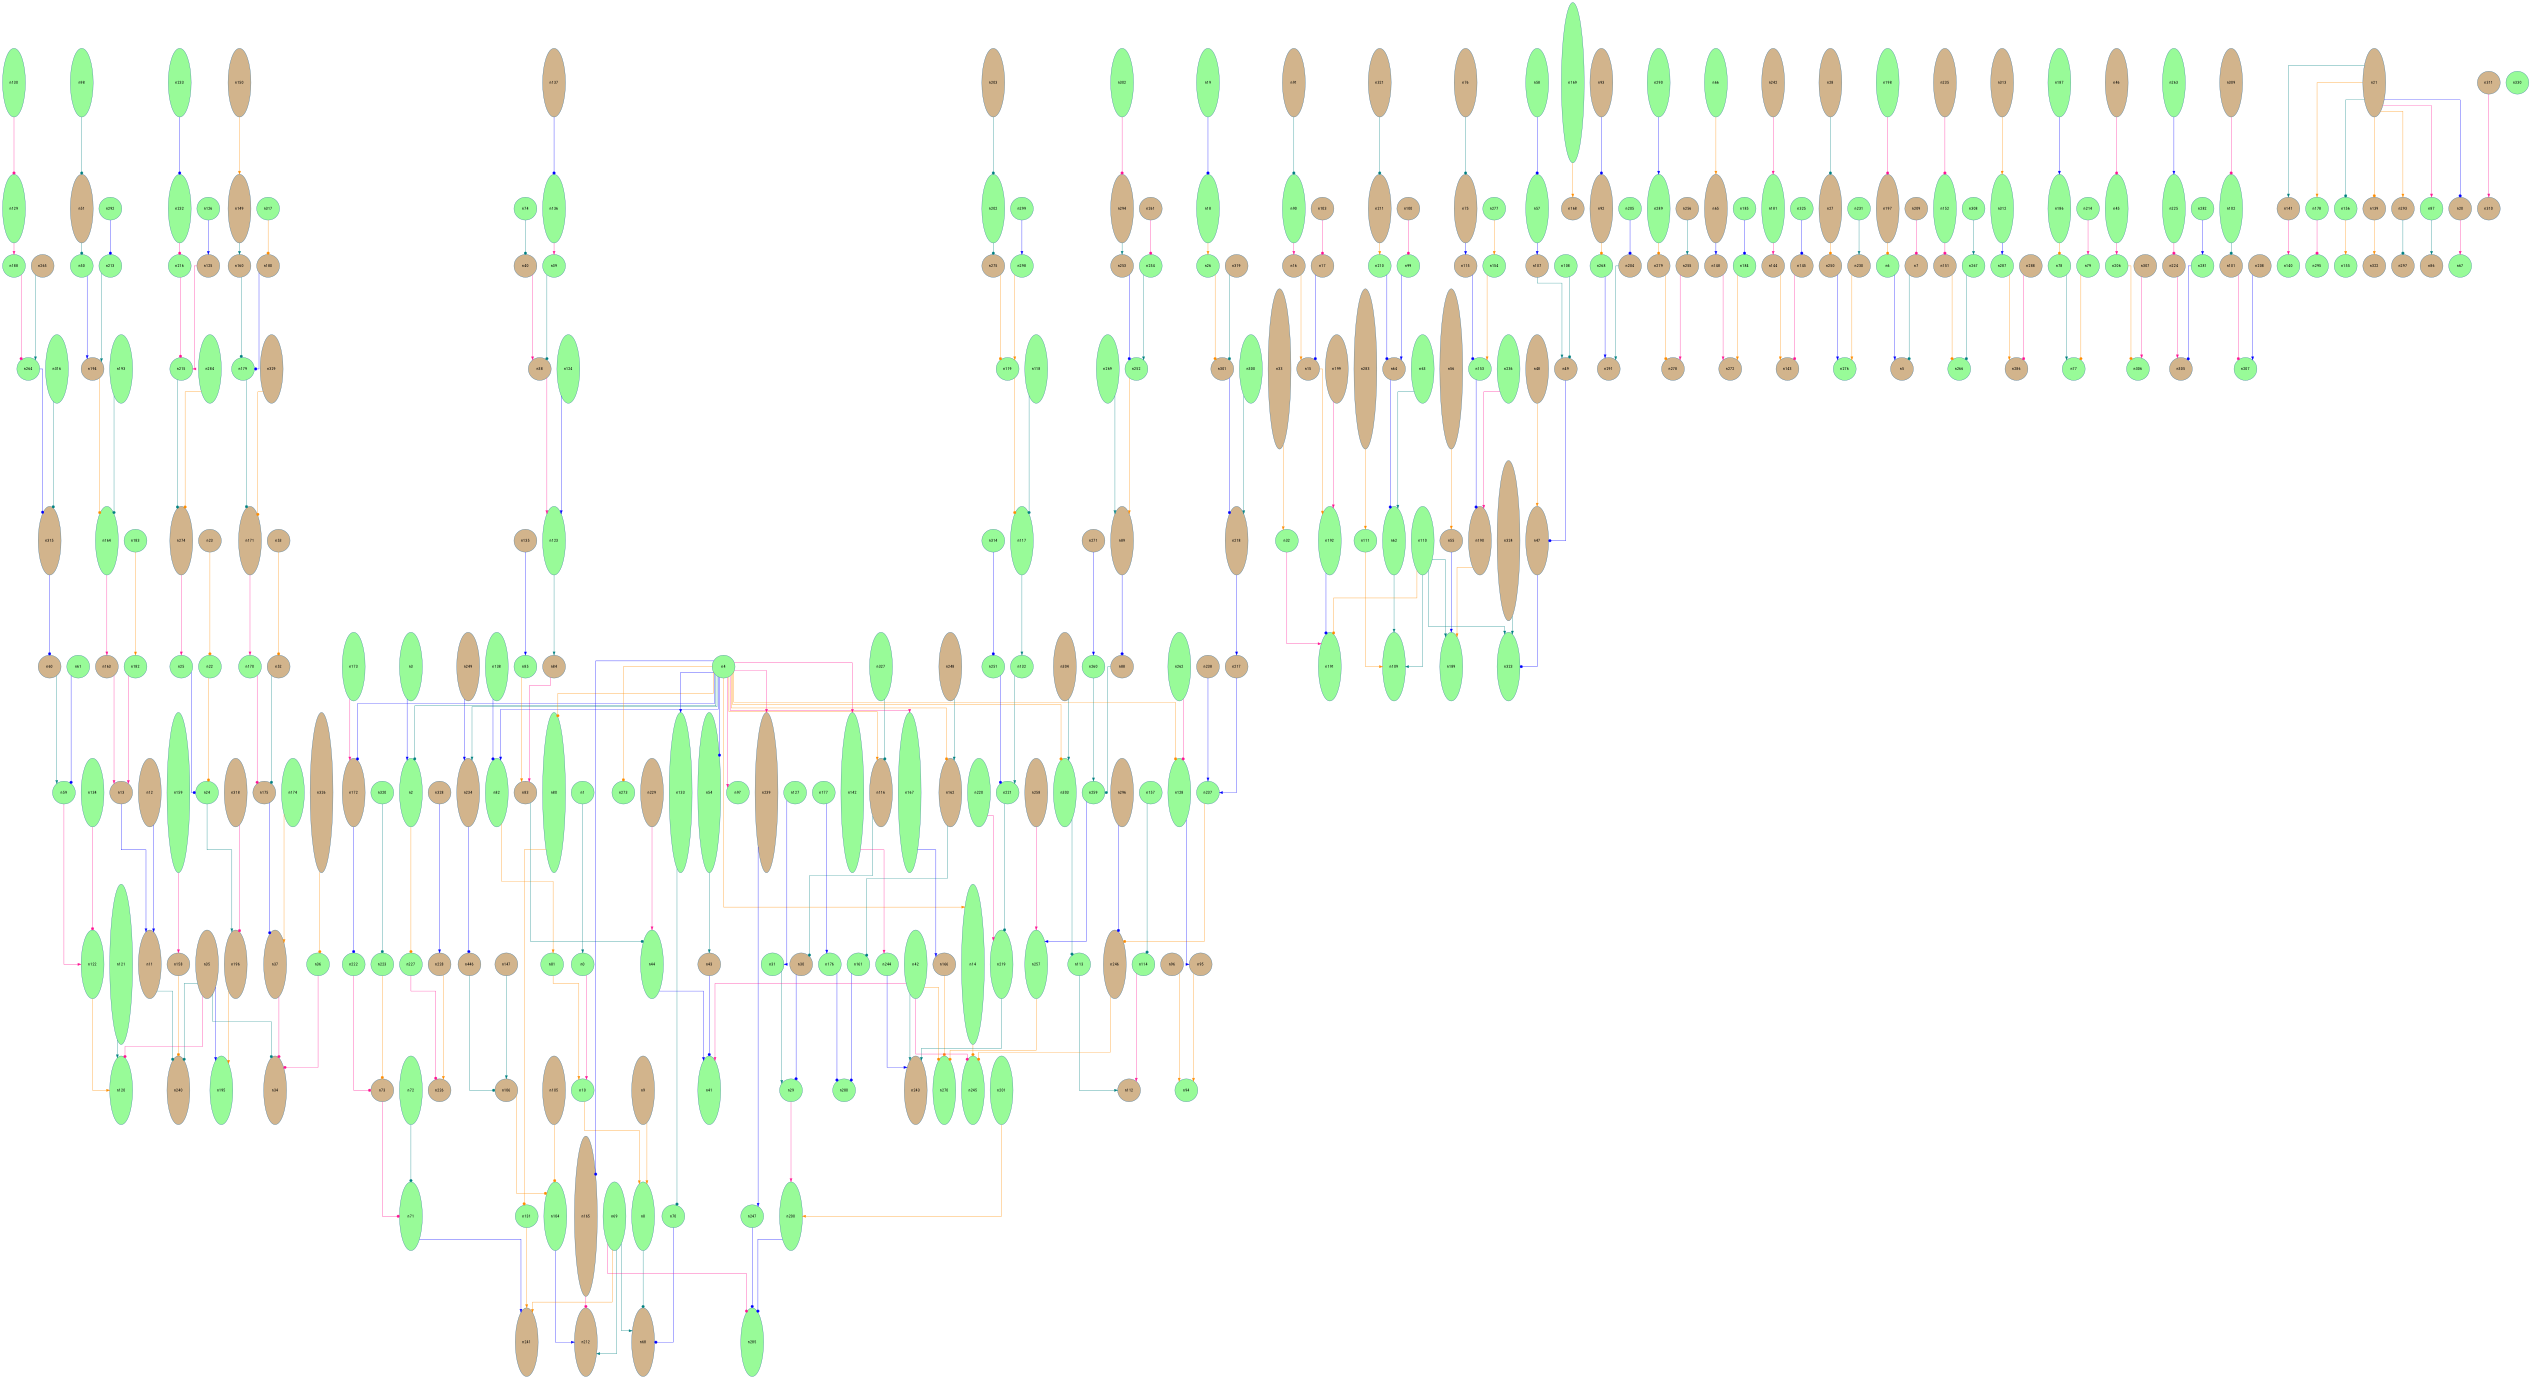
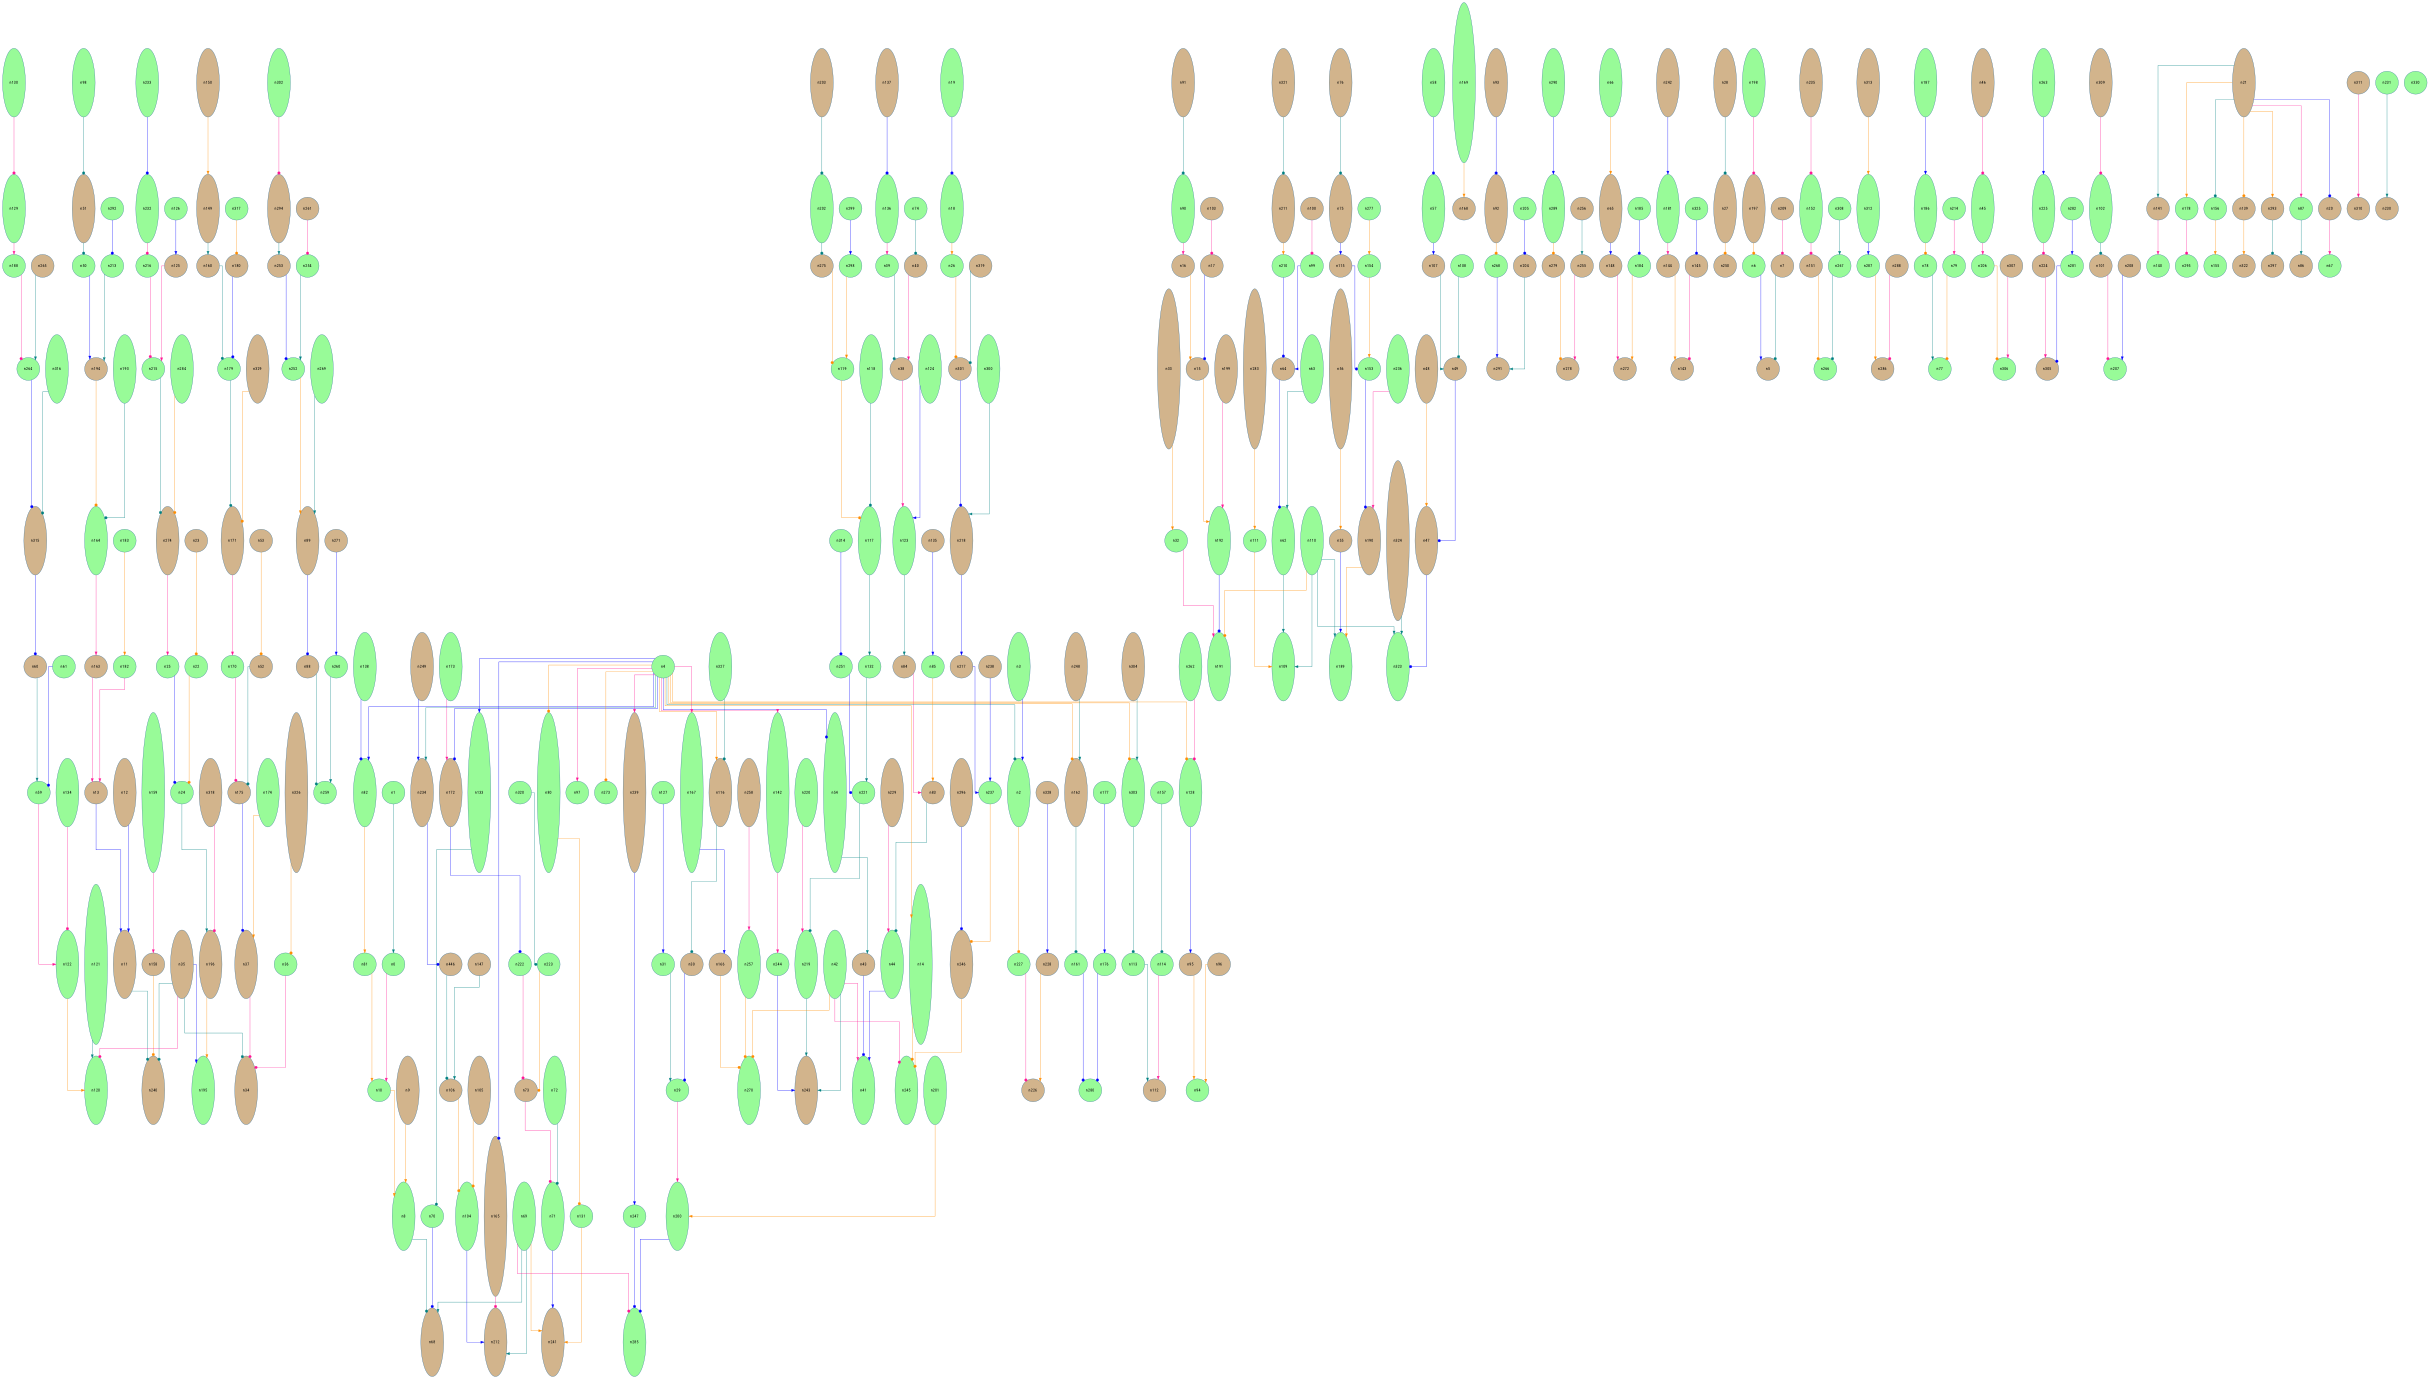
(1773, 144) -> (1668, 144)
(1845, 369) -> none
(1086, 891) -> none
